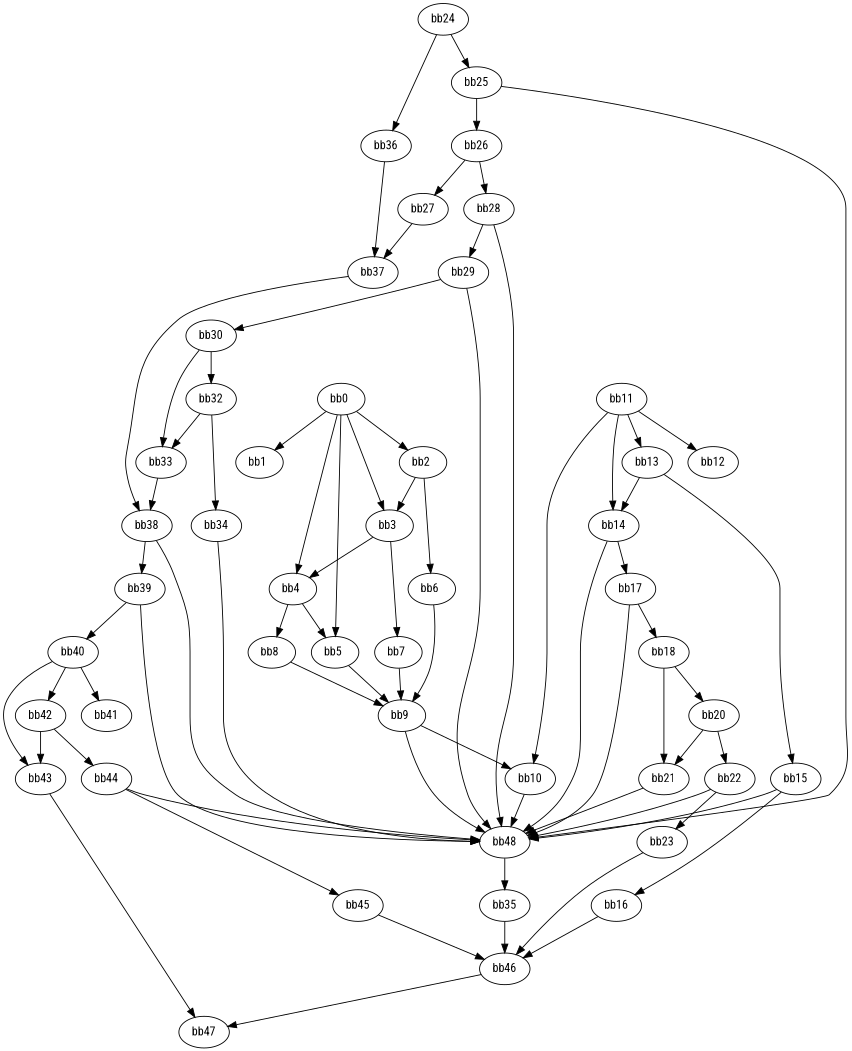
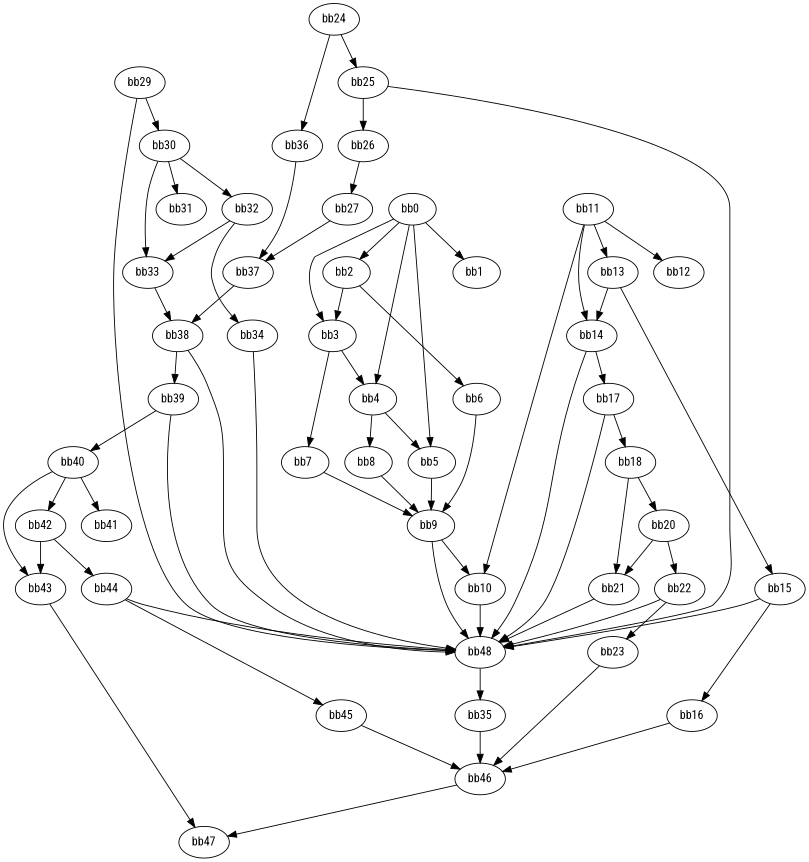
none -> (181, 209)
(489, 209) -> none
